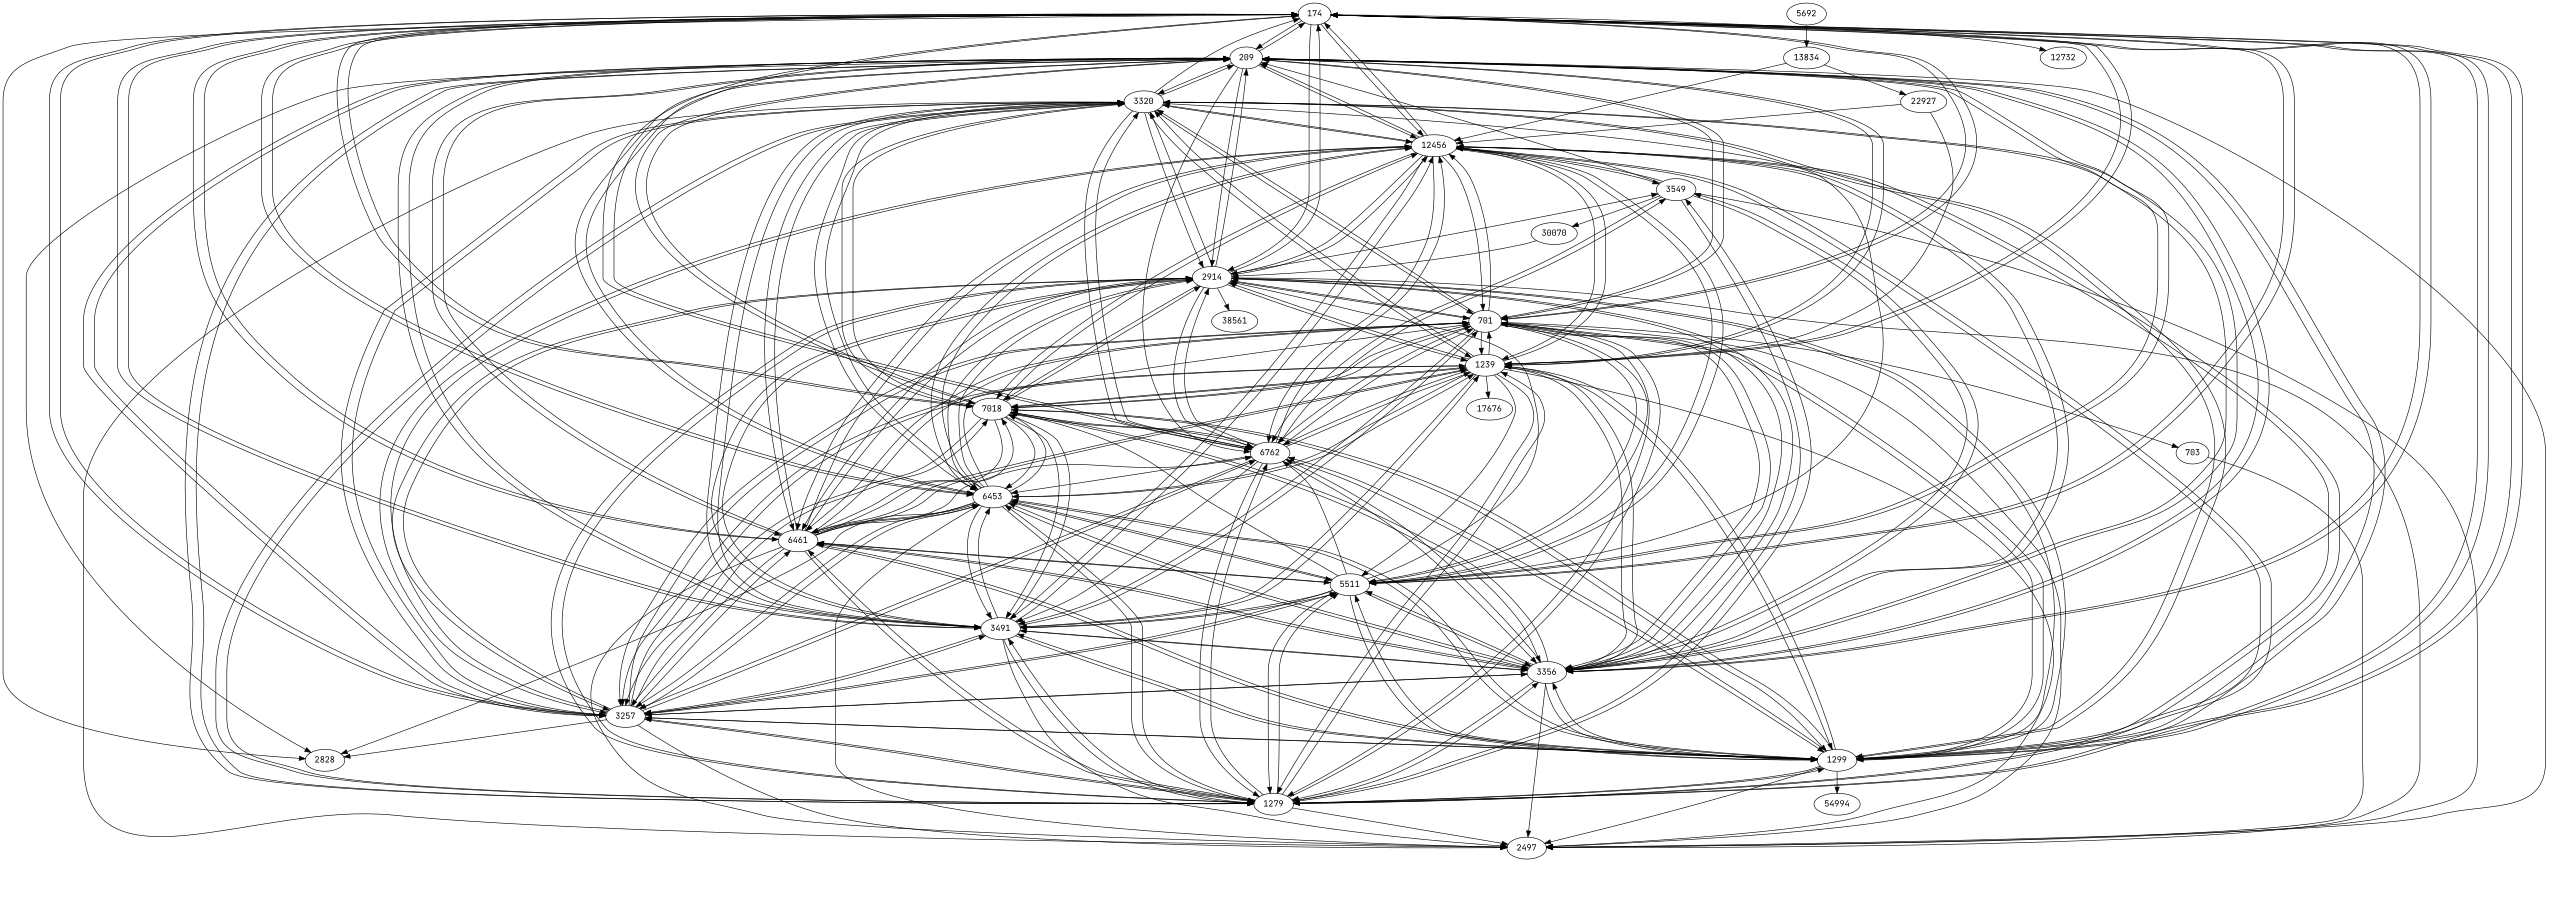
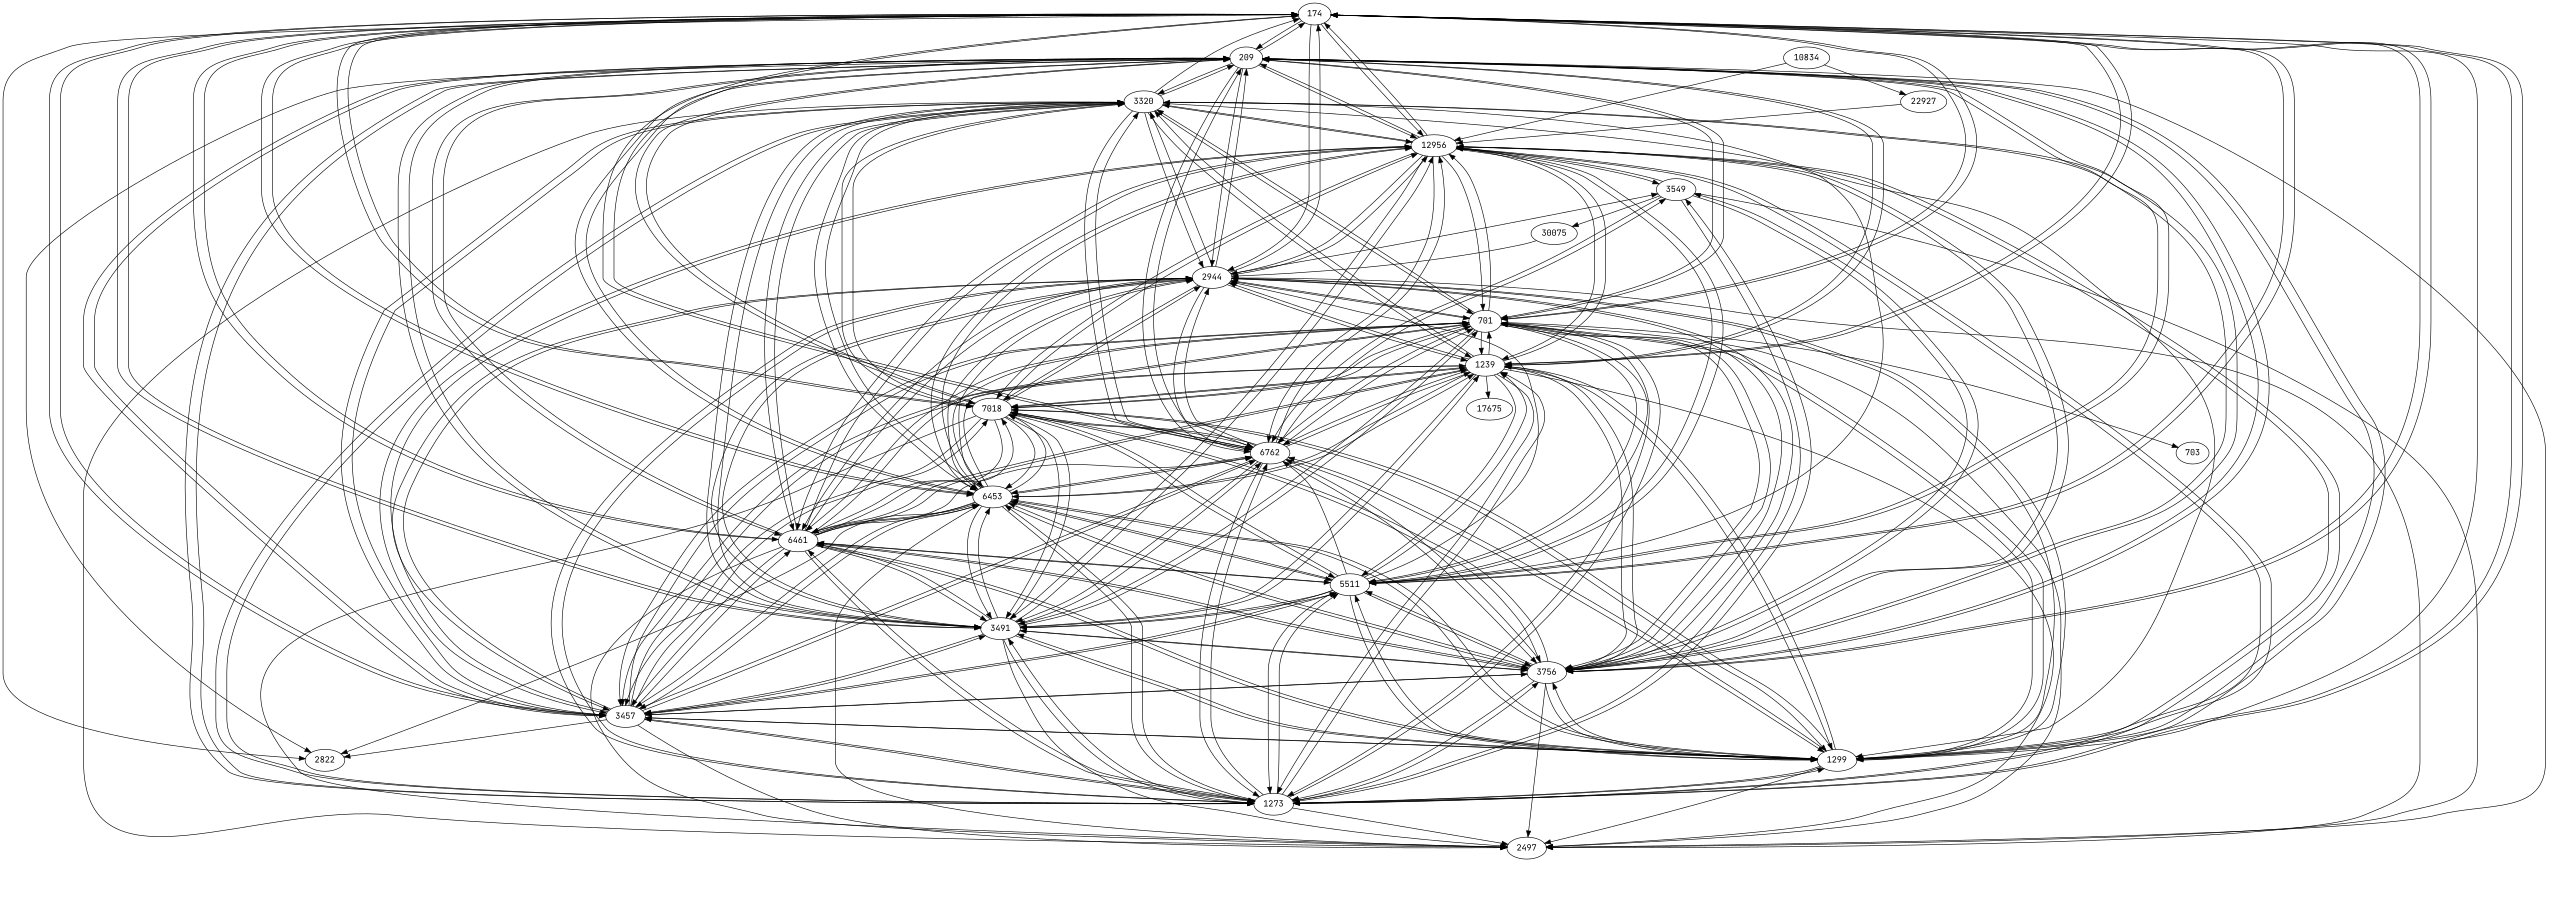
(1807, 14) -> none
(1807, 58) -> (1807, 58)
(2063, 58) -> none
(2484, 77) -> none
(1455, 118) -> (1159, 268)
(1434, 146) -> (1434, 146)
(2017, 222) -> none
(1554, 234) -> (1554, 234)
(1212, 277) -> (1212, 277)
(1235, 321) -> none
(1806, 334) -> (1474, 492)
none -> (1169, 364)
(1490, 409) -> (1490, 409)
none -> (1129, 477)
none -> (1188, 495)
none -> (1150, 553)
none -> (912, 571)
none -> (903, 572)
(1547, 673) -> (1547, 673)
(626, 716) -> (626, 716)
(325, 760) -> (325, 760)
(1274, 804) -> (1274, 804)
(1837, 804) -> none
(2357, 806) -> (464, 800)
